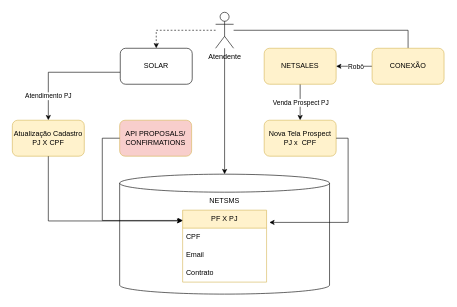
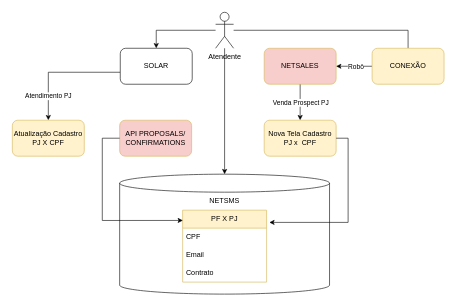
(178, 30) -> (178, 30)
(300, 66) -> (300, 66)
(300, 138) -> (300, 138)
(48, 215) -> none
